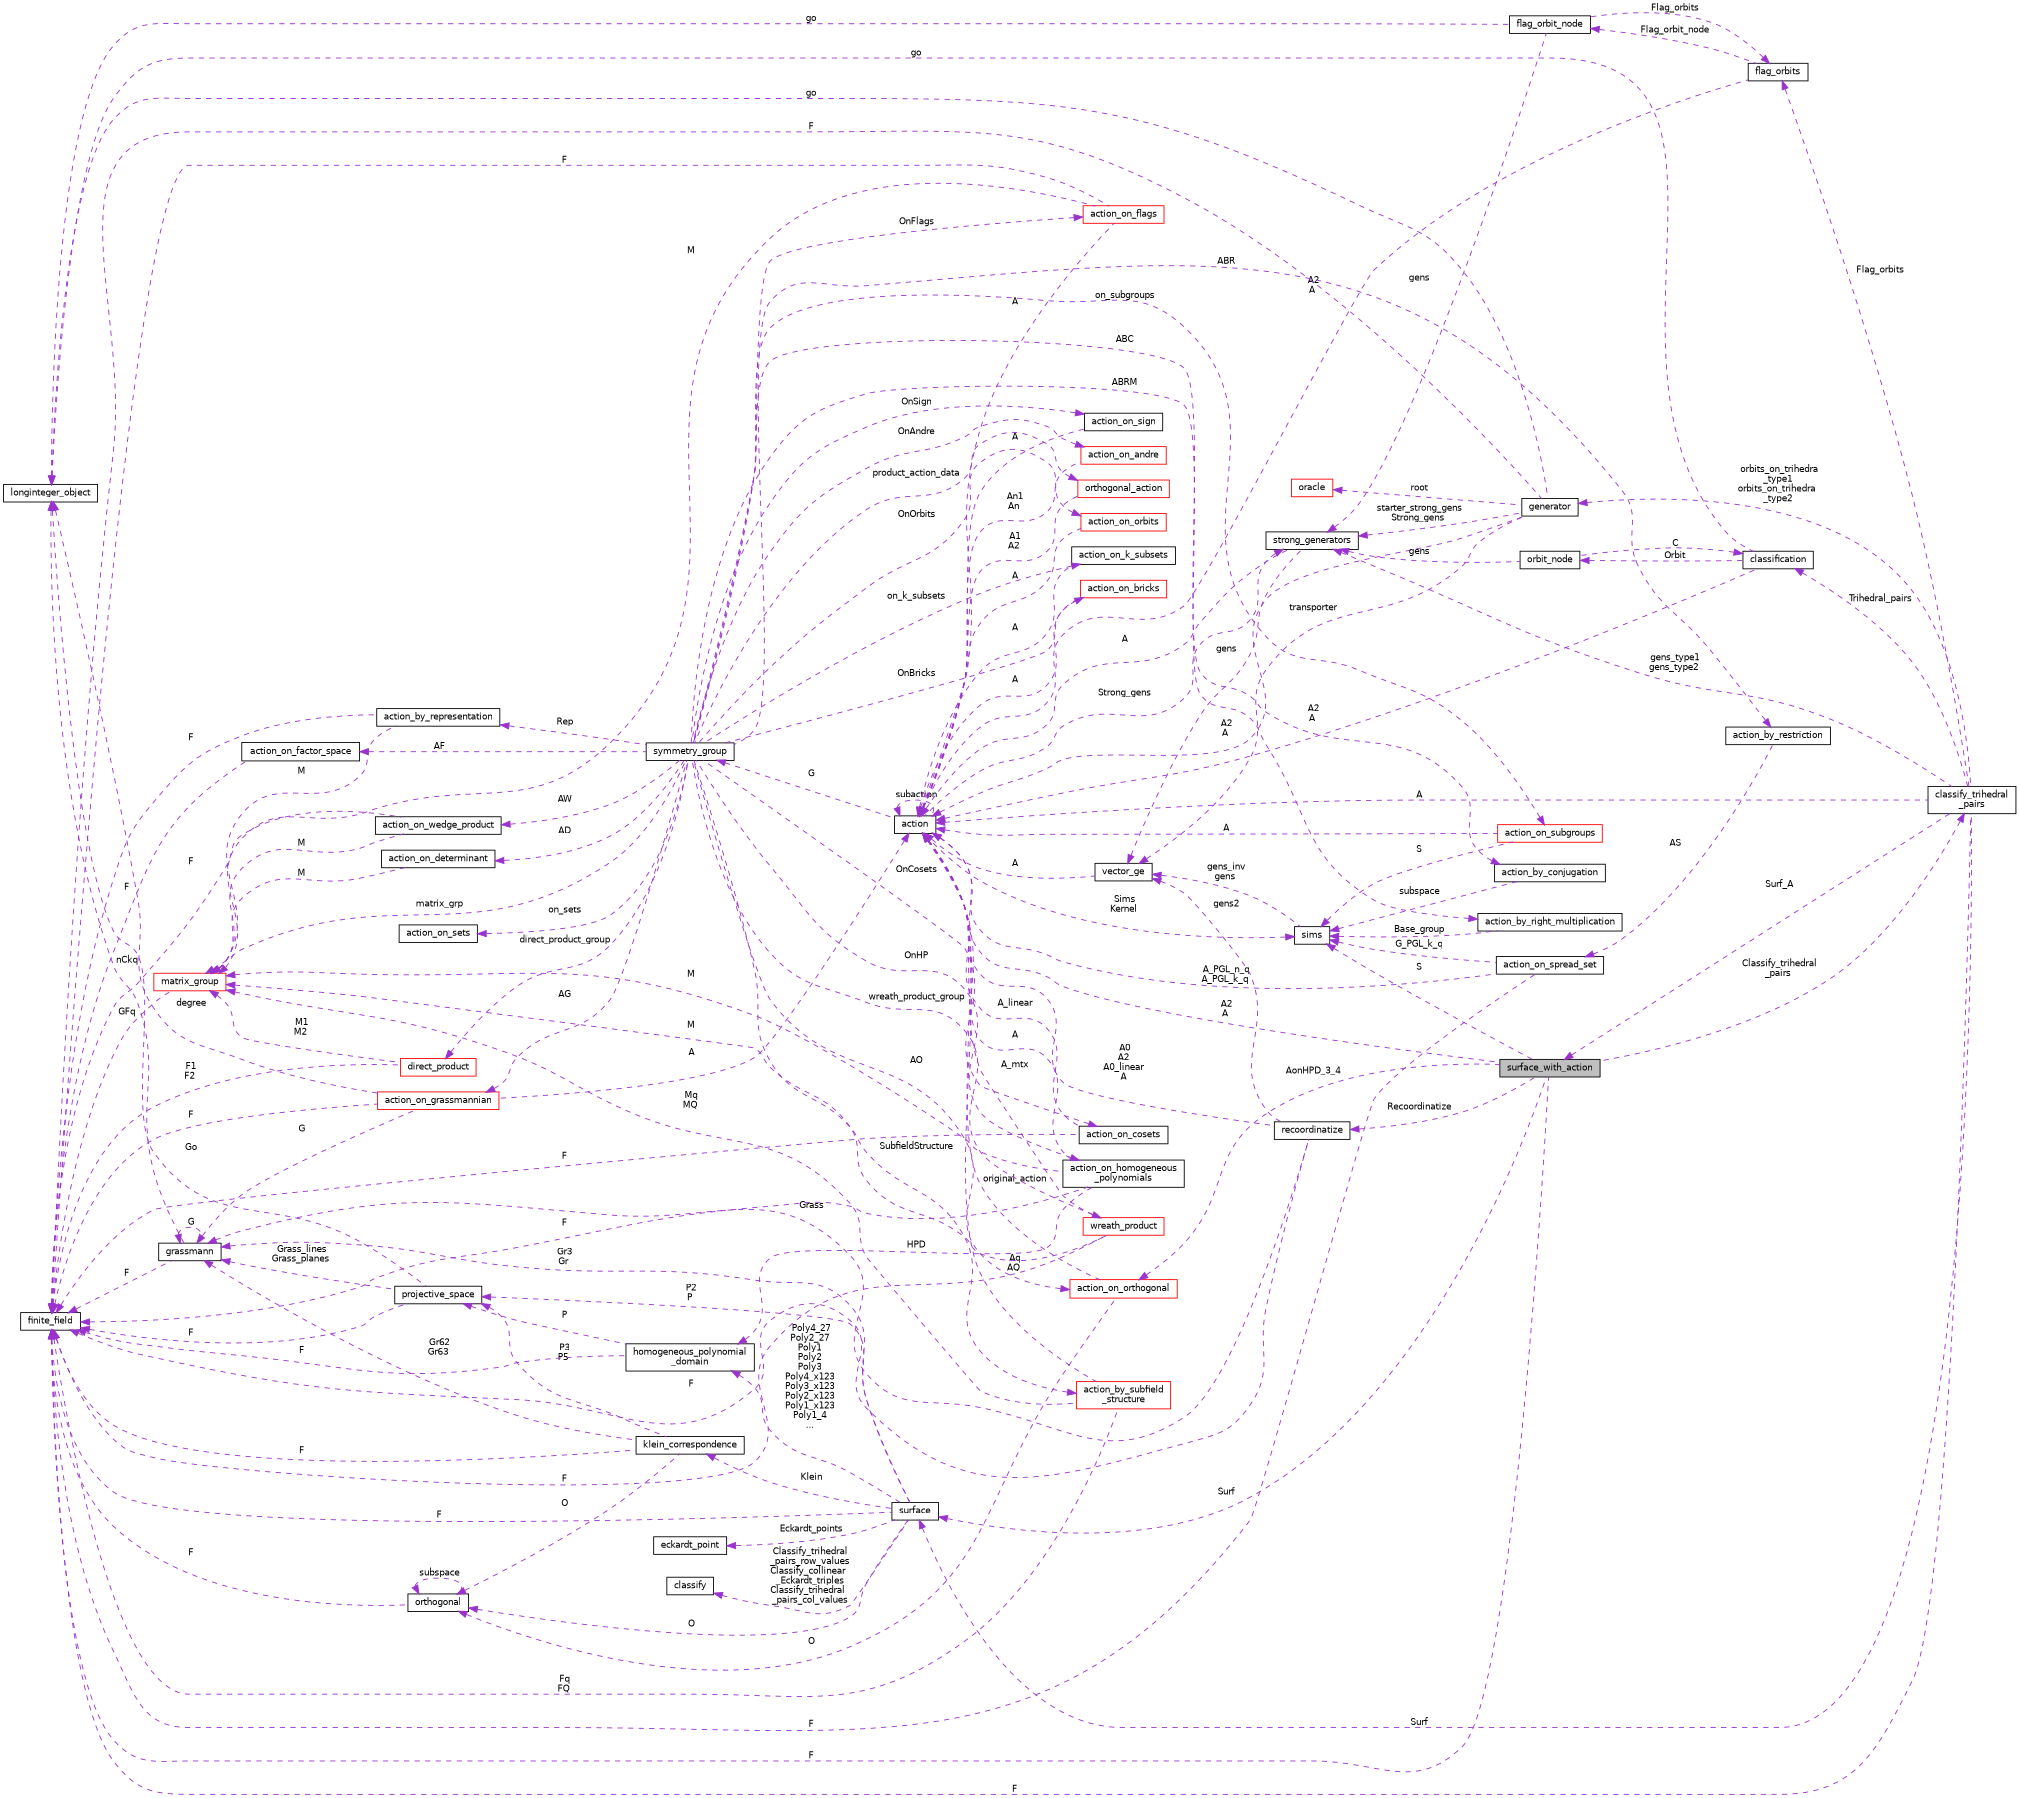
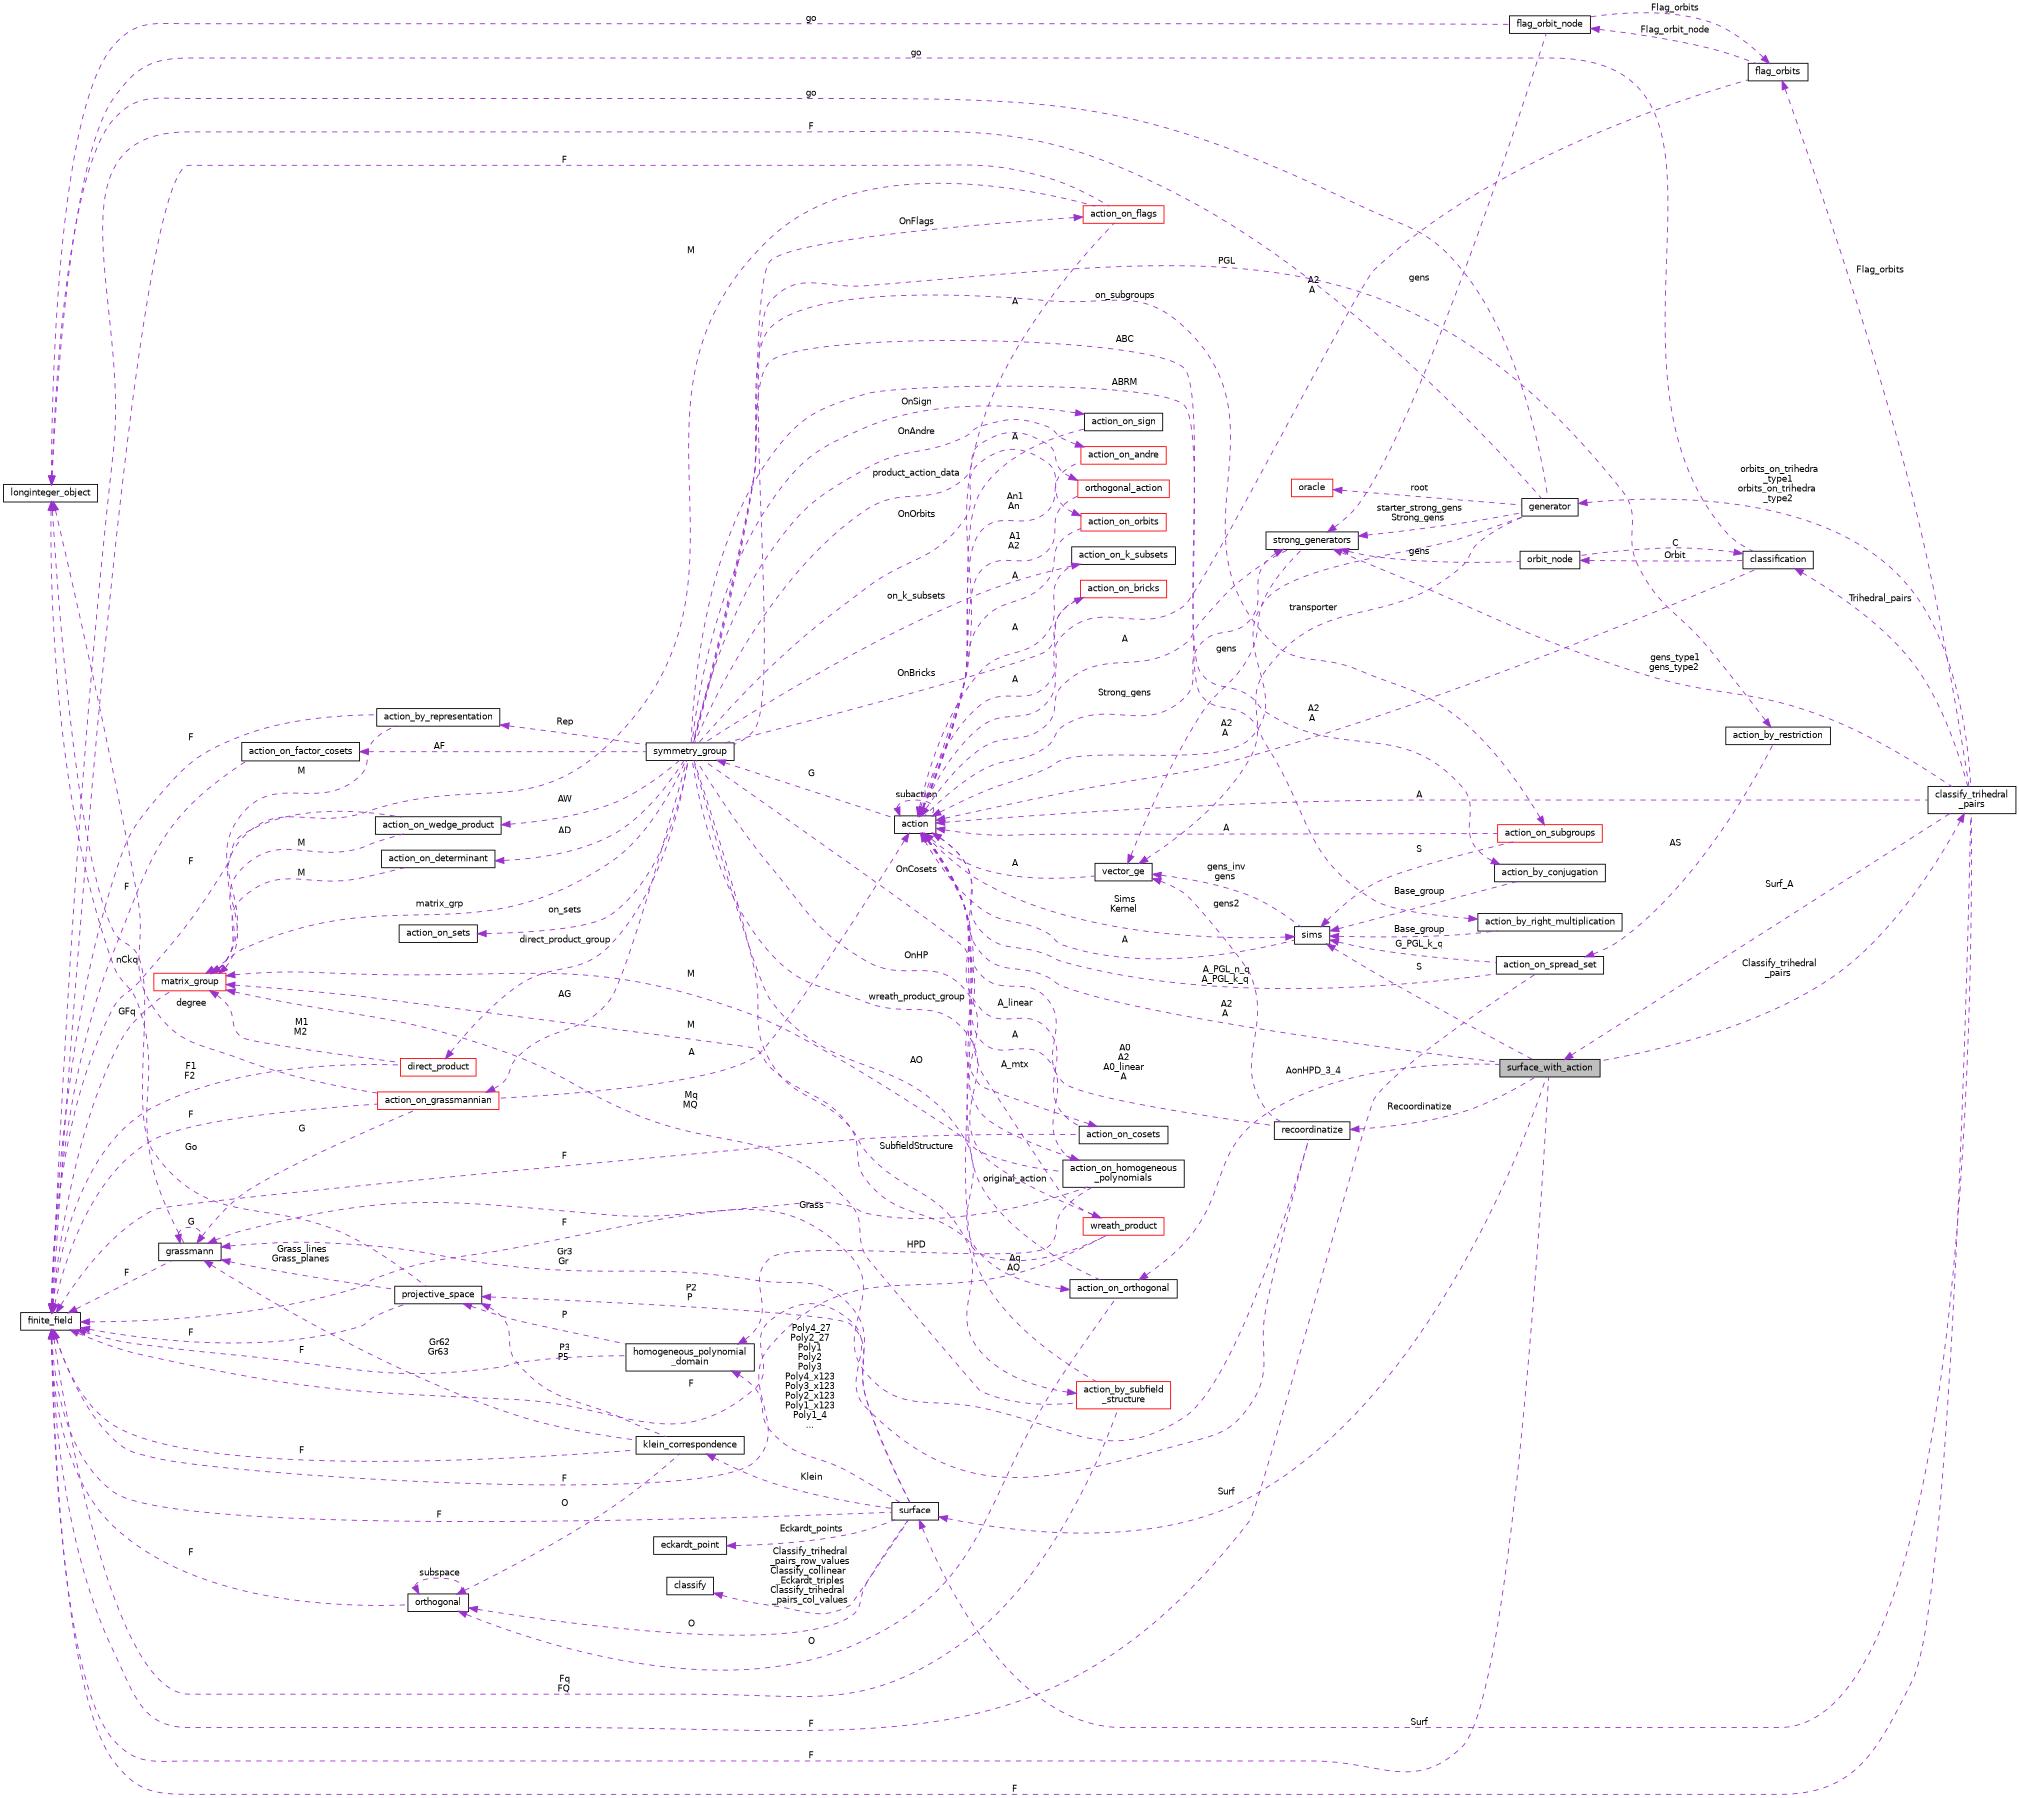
(1225, 262) -> (1225, 262)
(301, 752) -> (301, 752)
(1418, 892) -> (1418, 892)
none -> (1089, 952)
(1124, 1289) -> (1124, 1289)
